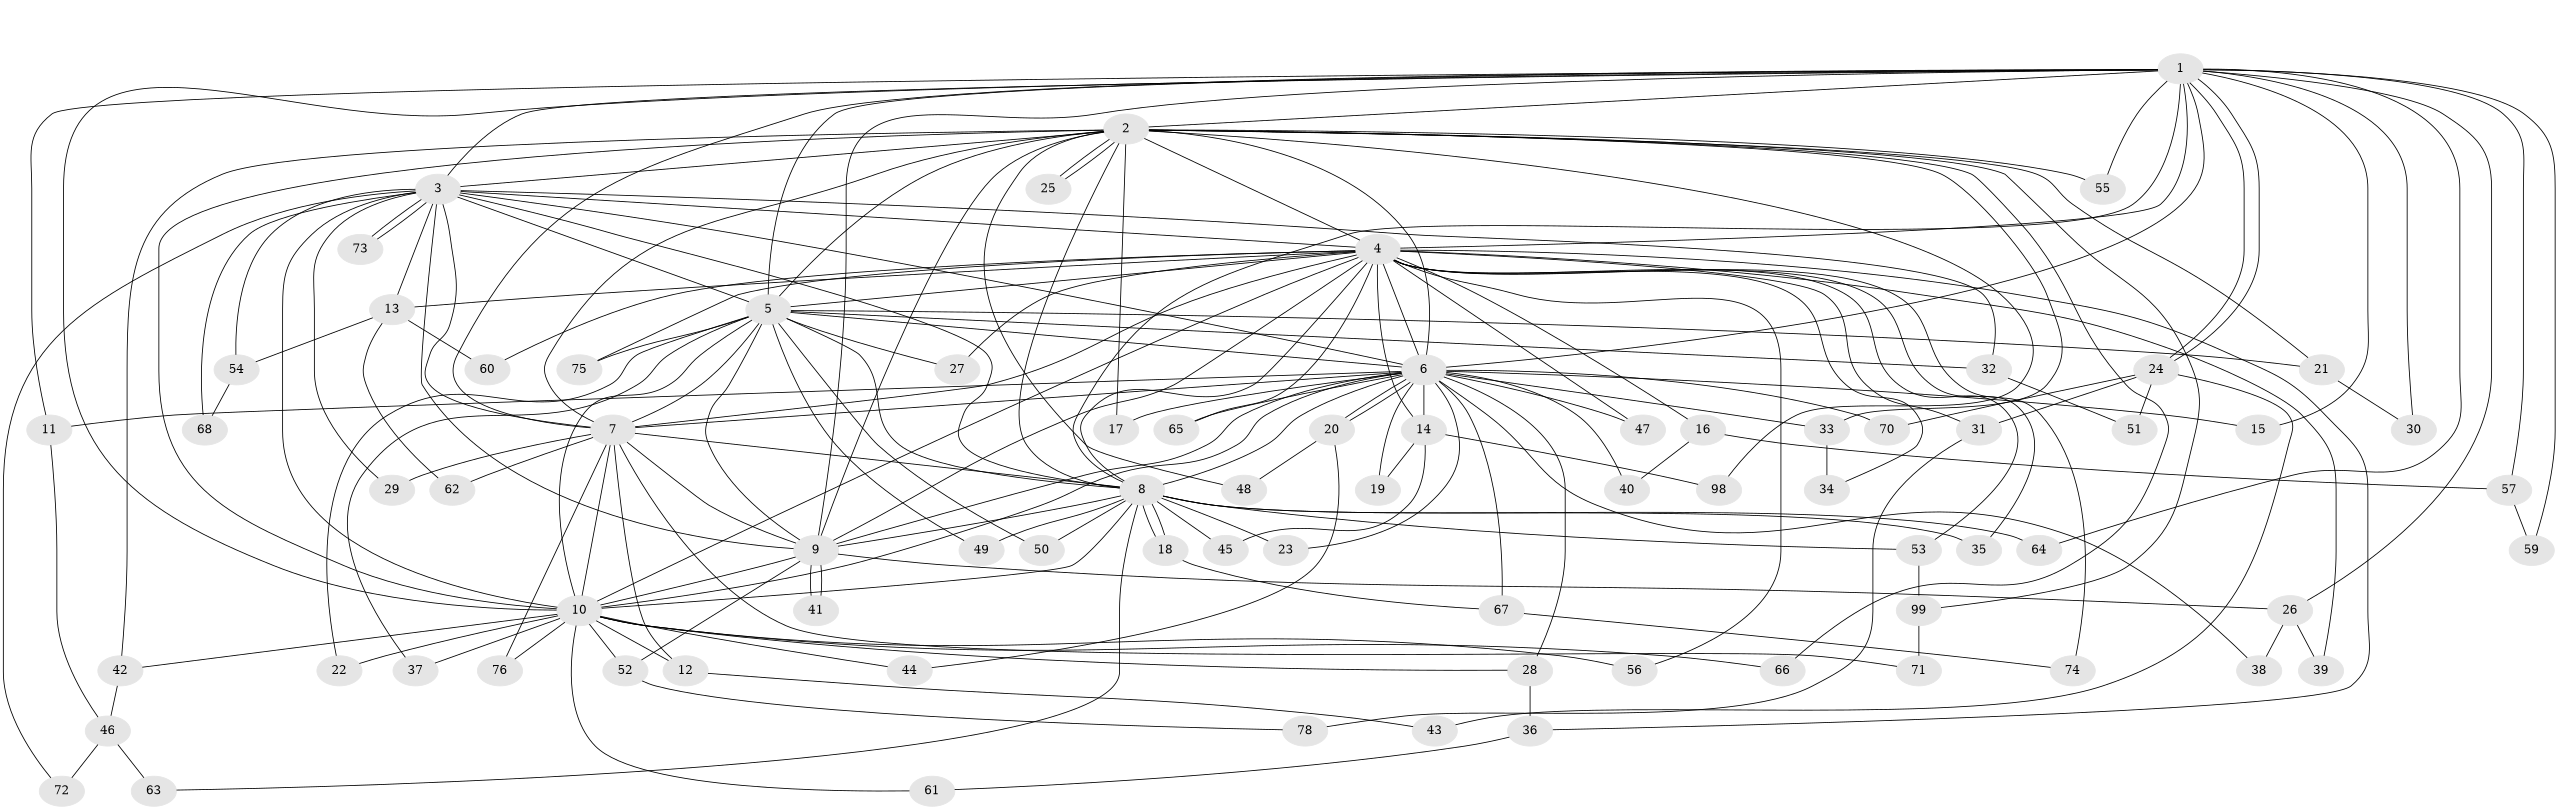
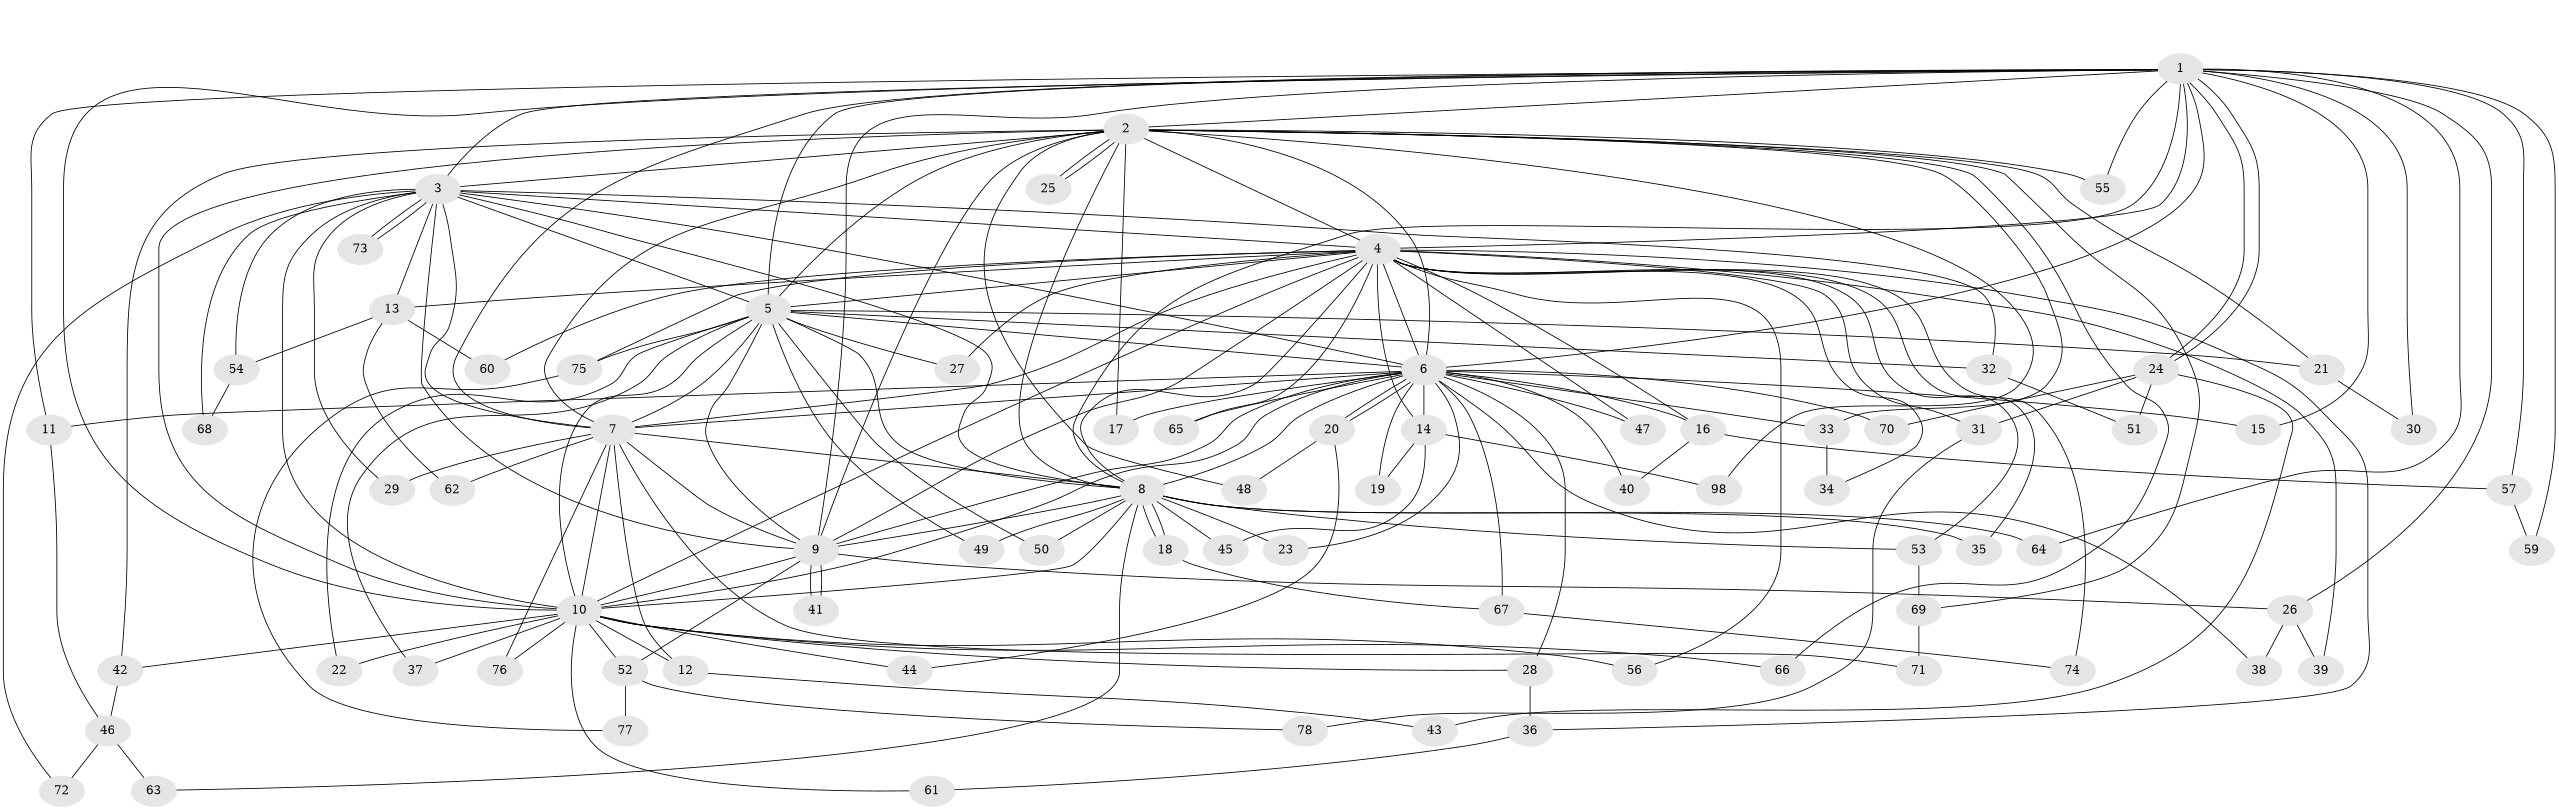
none -> (1568, 390)
(1919, 611) -> (1919, 611)
none -> (625, 731)
